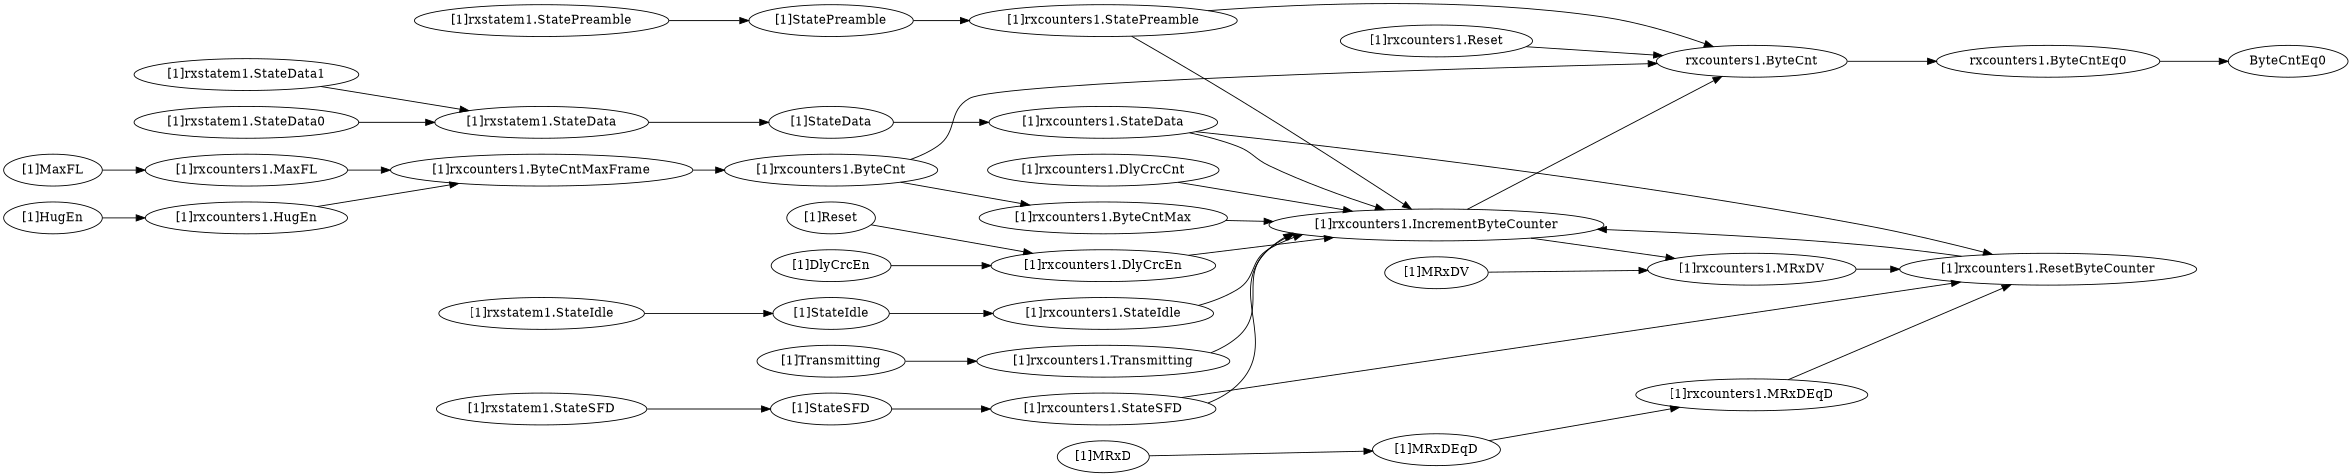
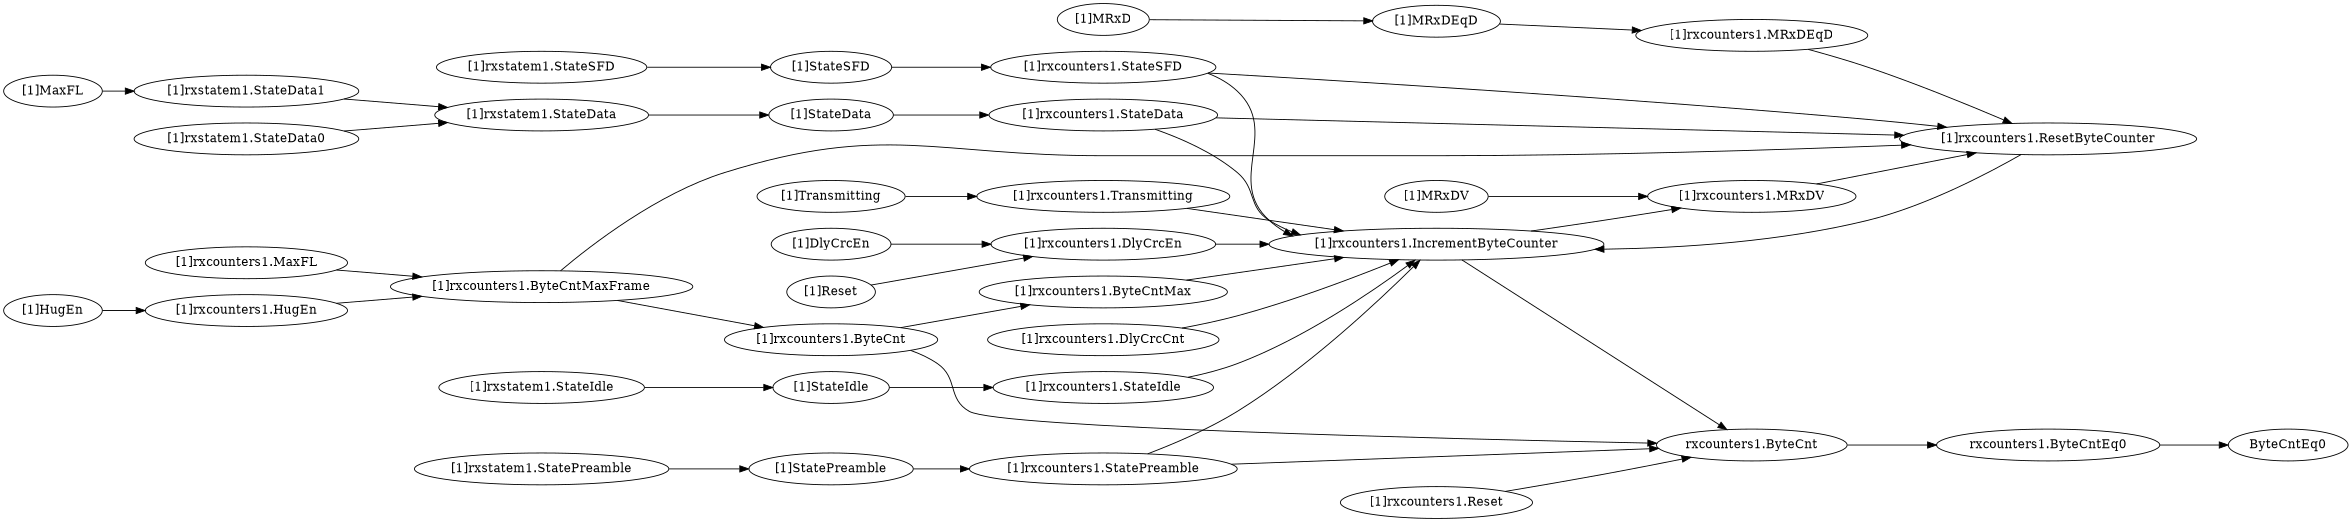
none -> (1181, 156)
(119, 170) -> (114, 91)
